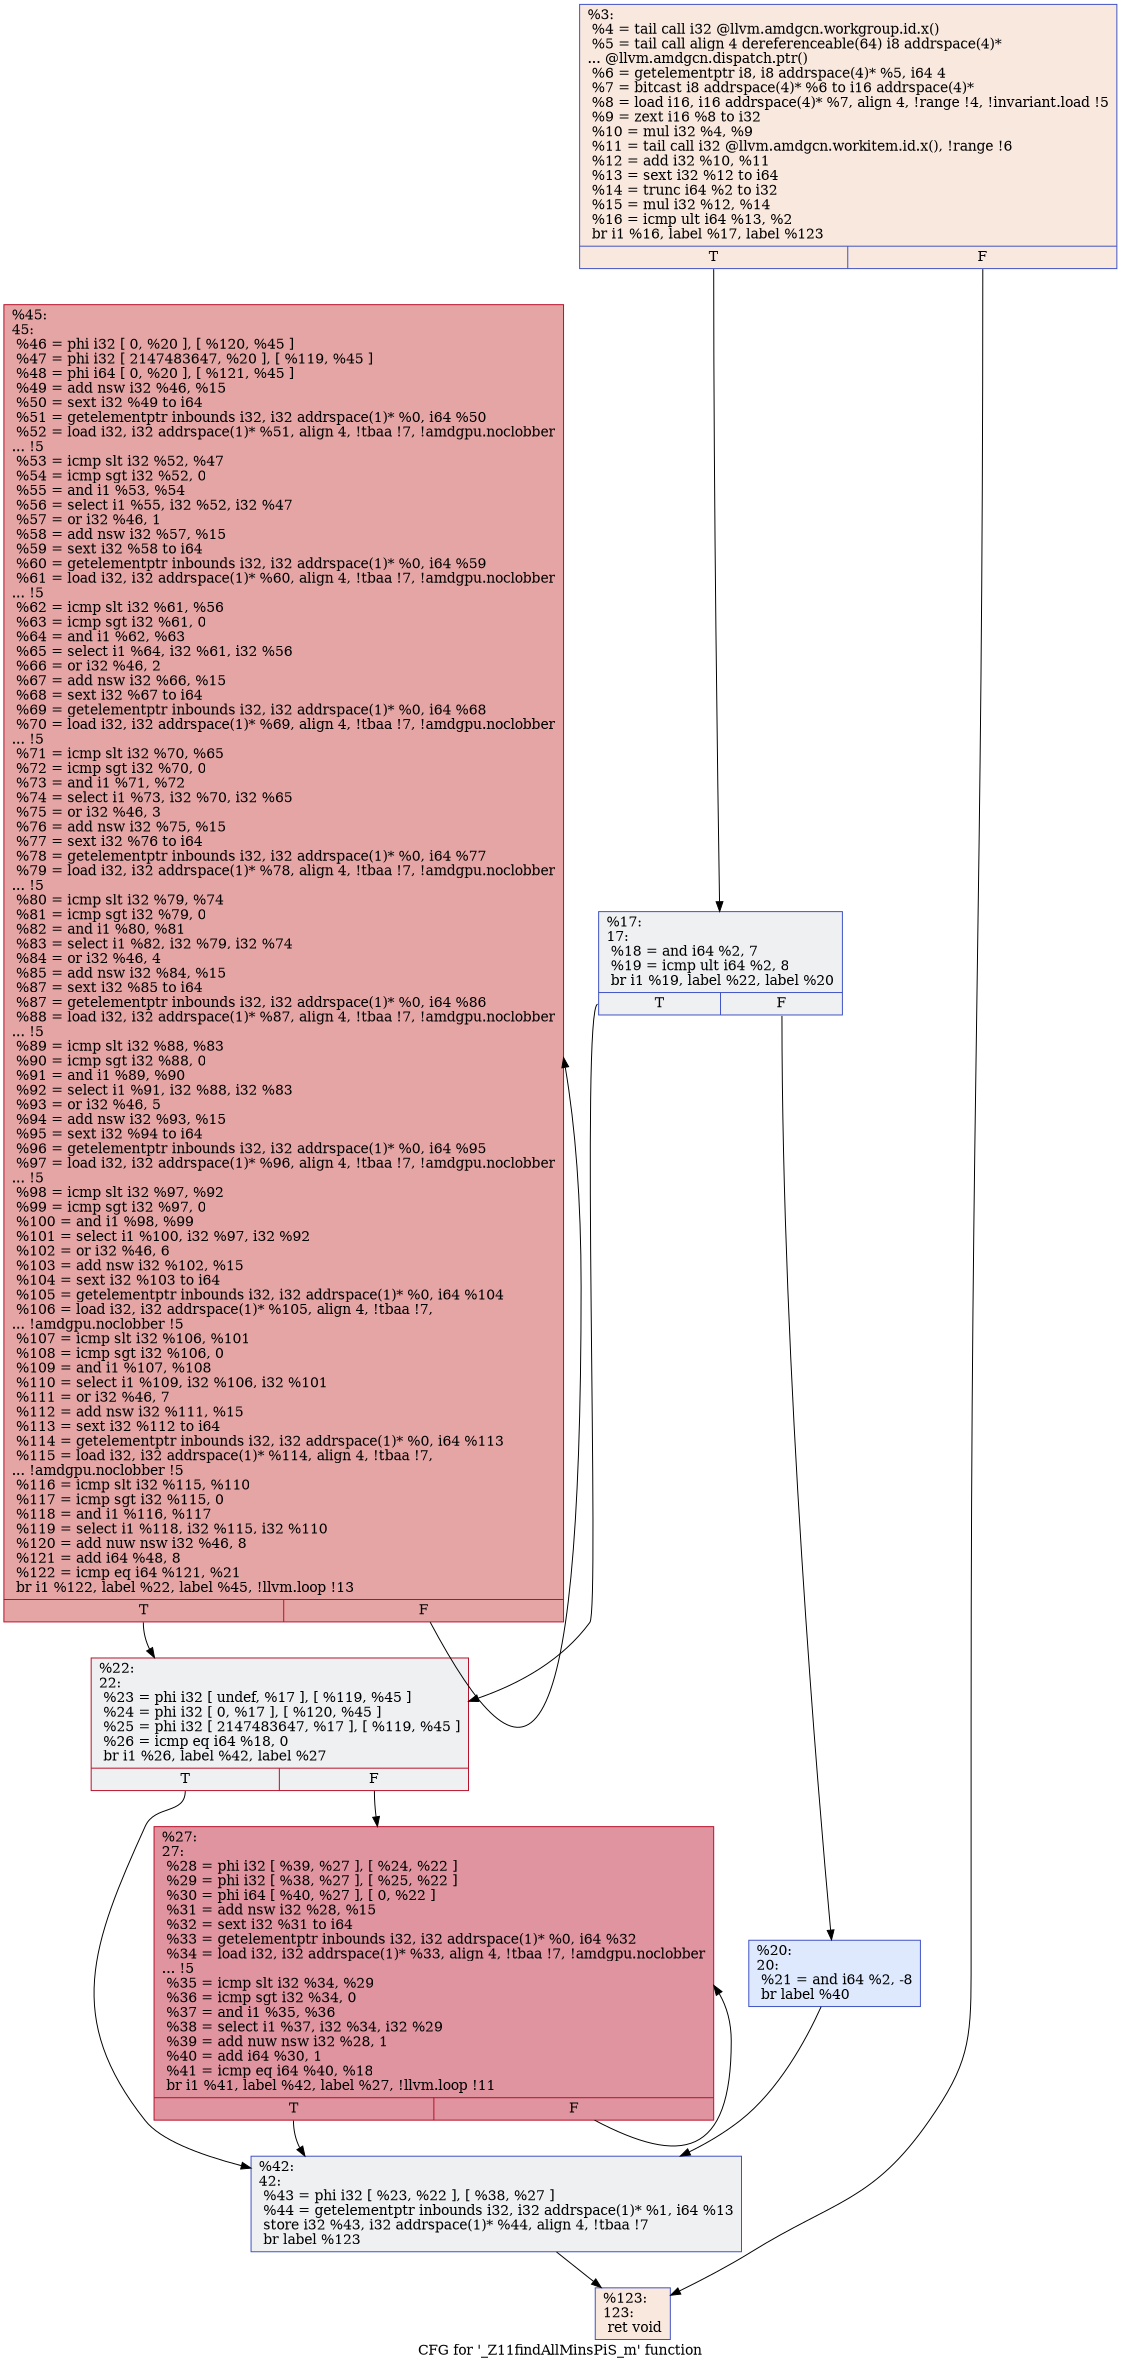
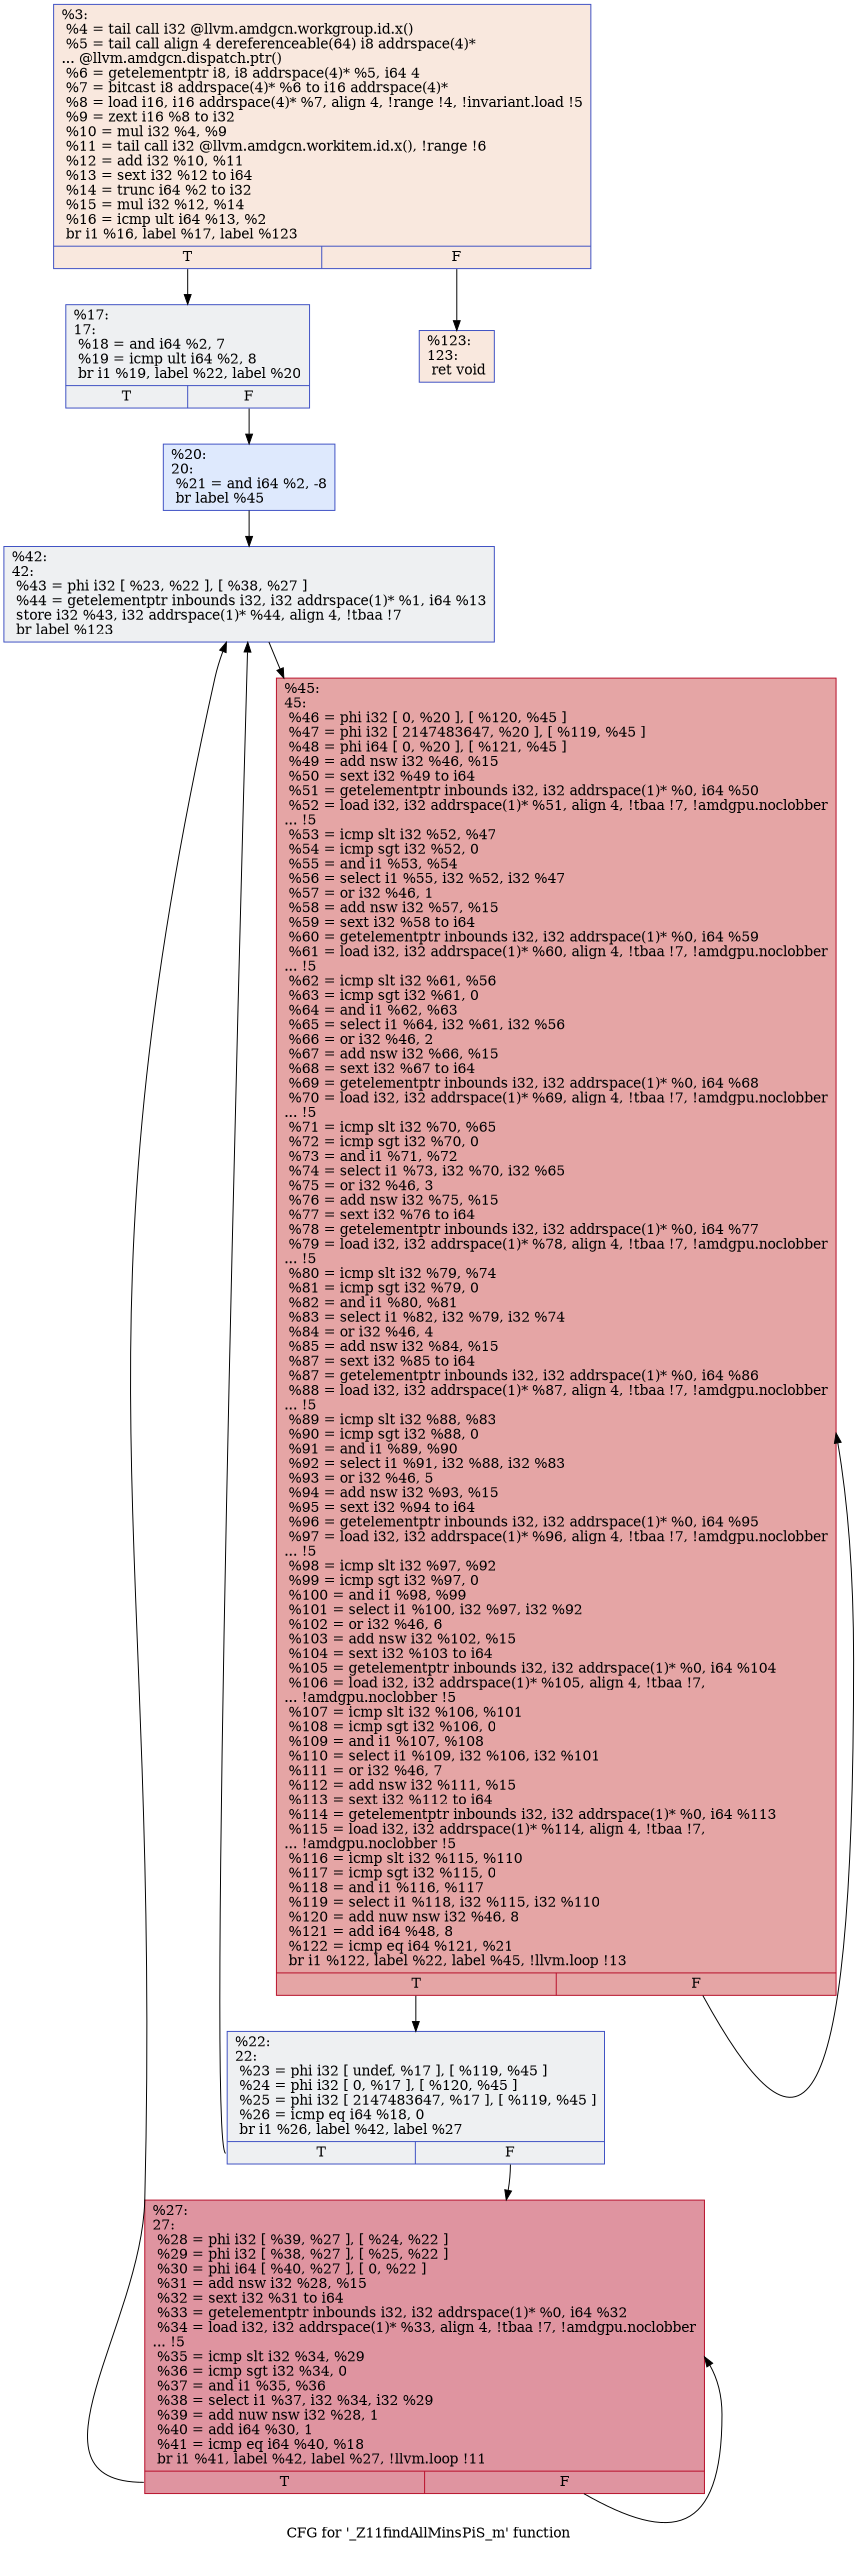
(592, 1382) -> none
(280, 1724) -> (416, 2098)
(803, 1995) -> (218, 499)
(575, 2267) -> (274, 655)
